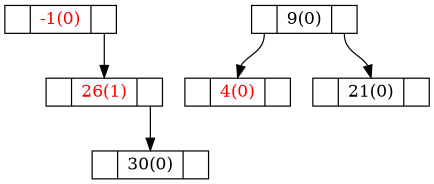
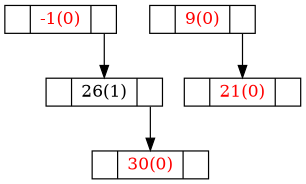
(304, 19) -> (202, 19)
(104, 92) -> (104, 92)
(238, 92) -> none
(371, 92) -> (242, 92)
(150, 165) -> (150, 165)
